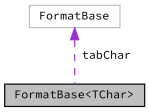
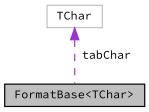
(75, 16) -> (75, 16)
